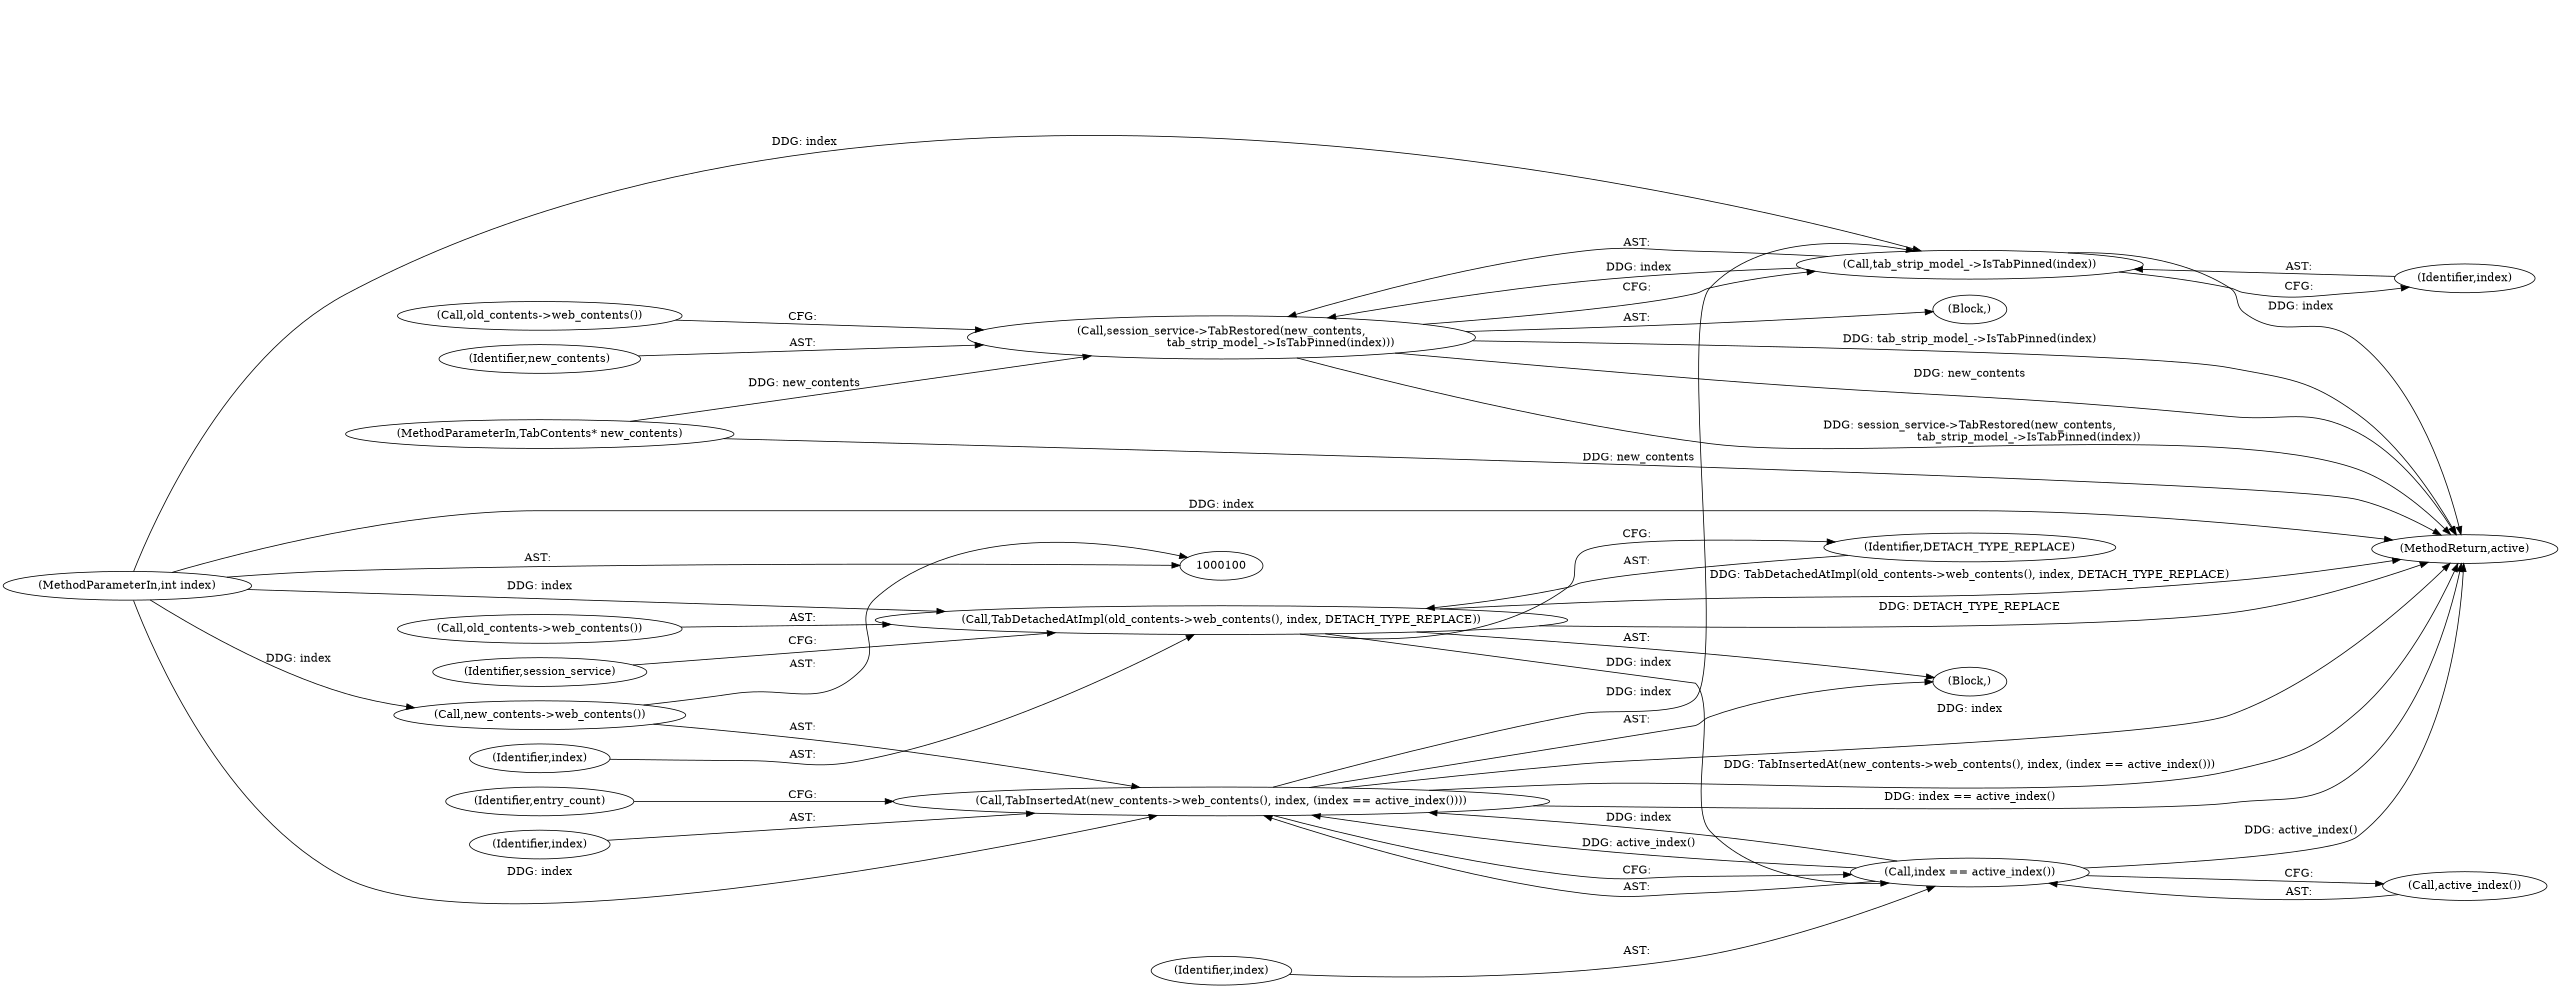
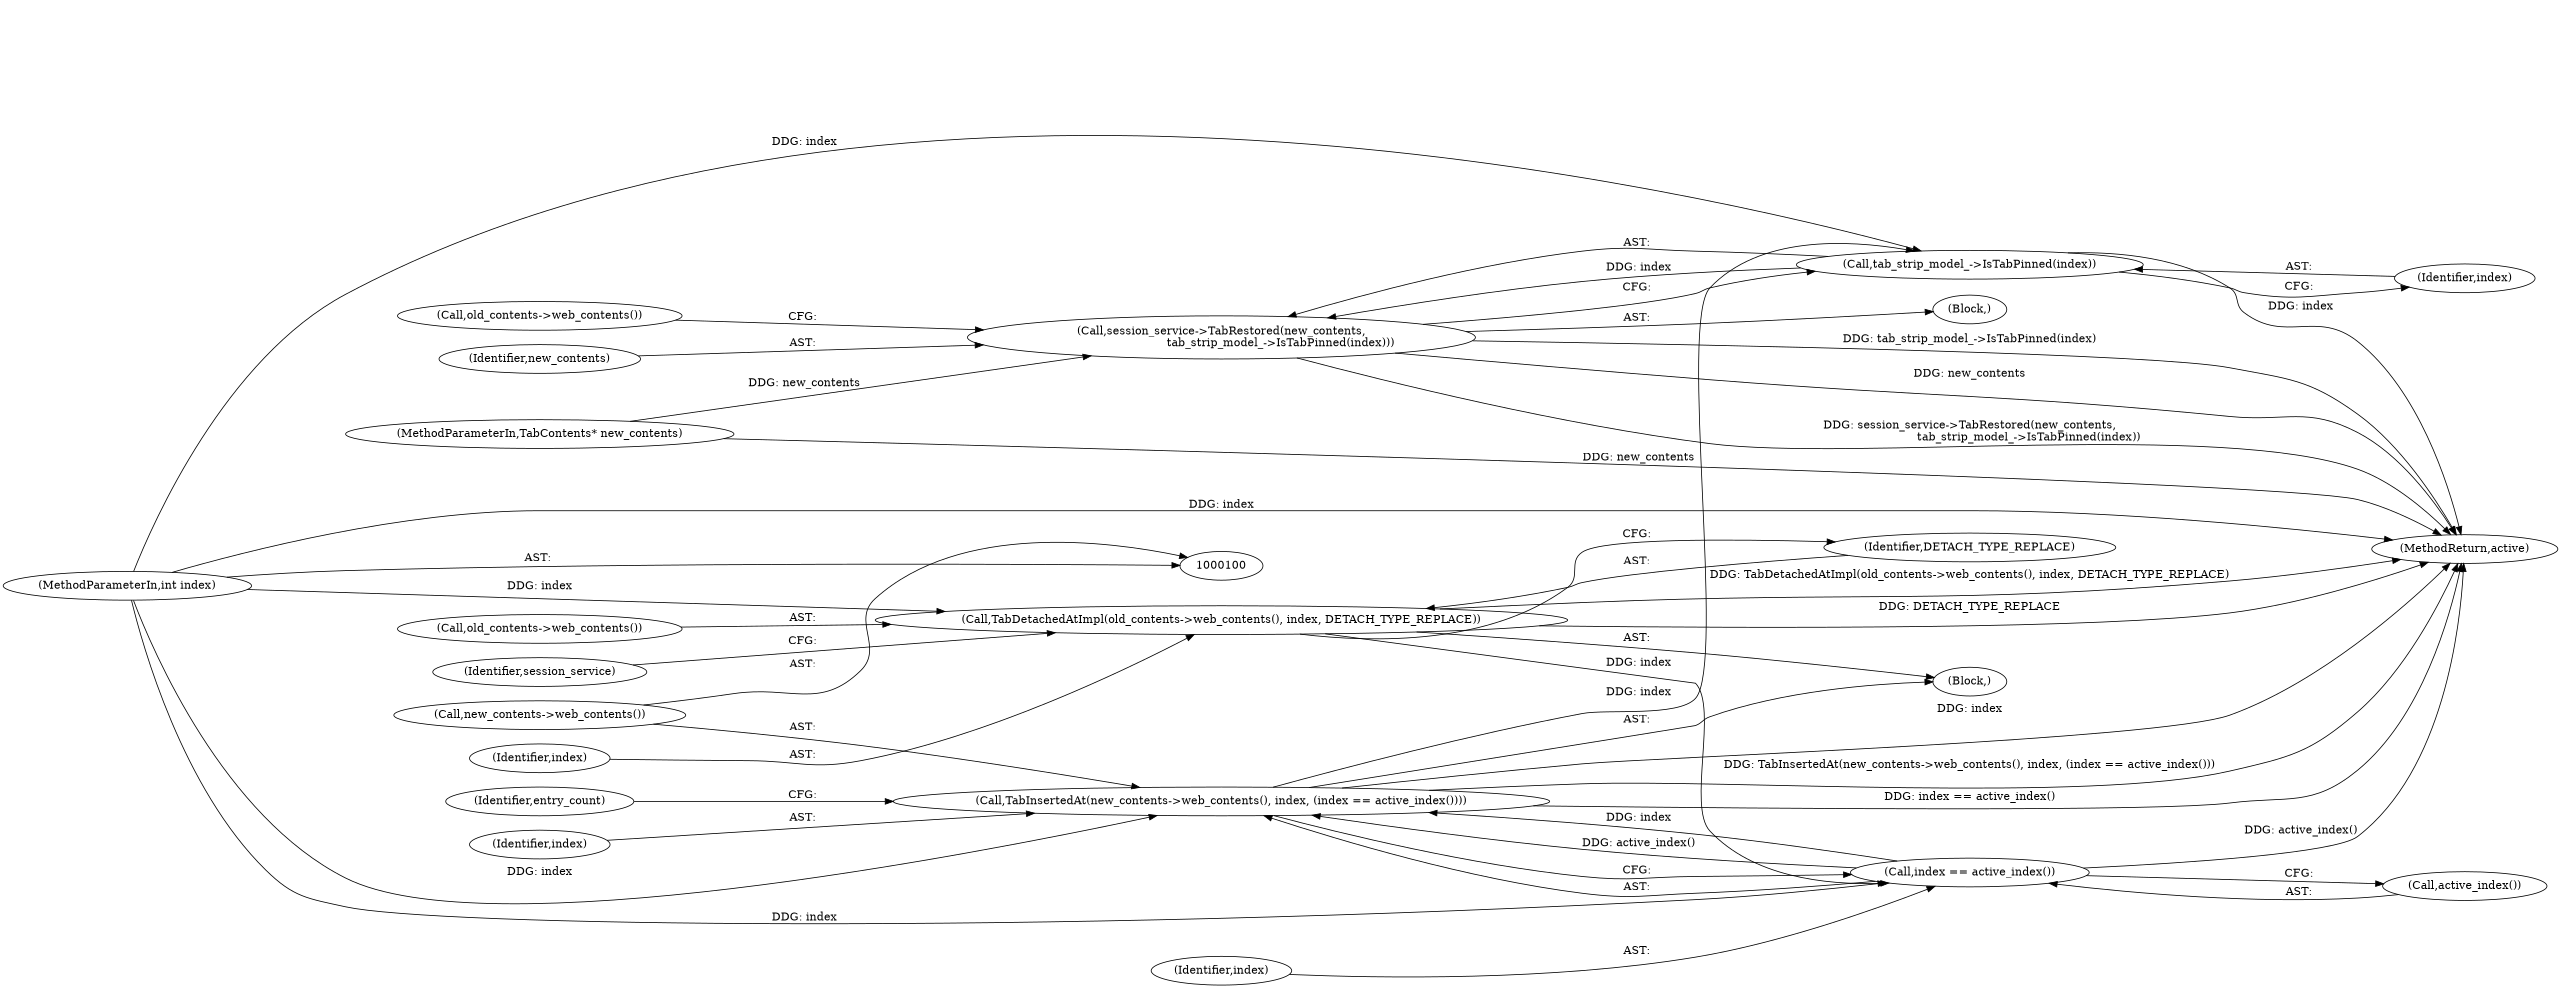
(273, 666) -> (915, 923)
